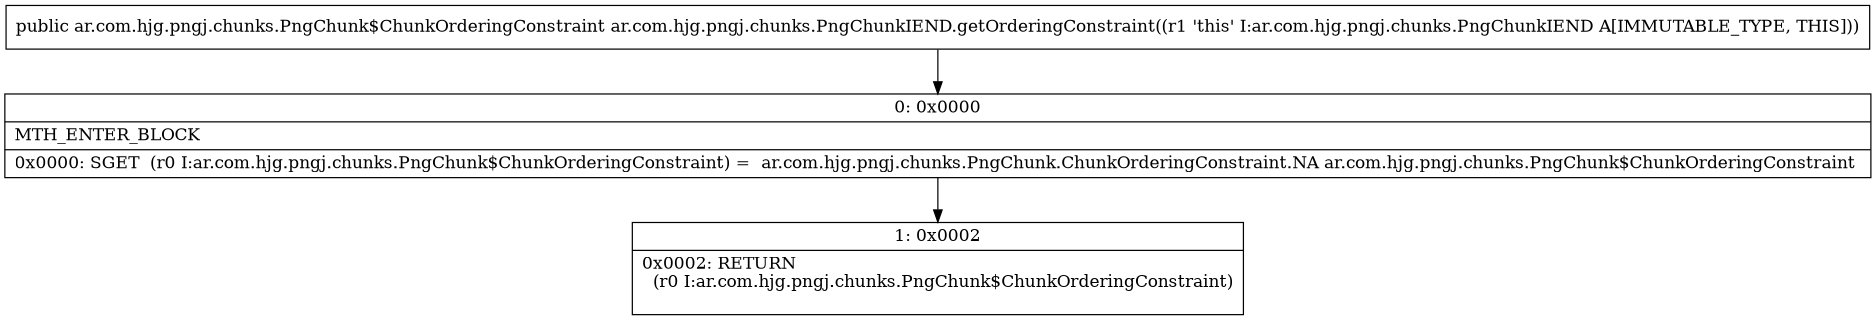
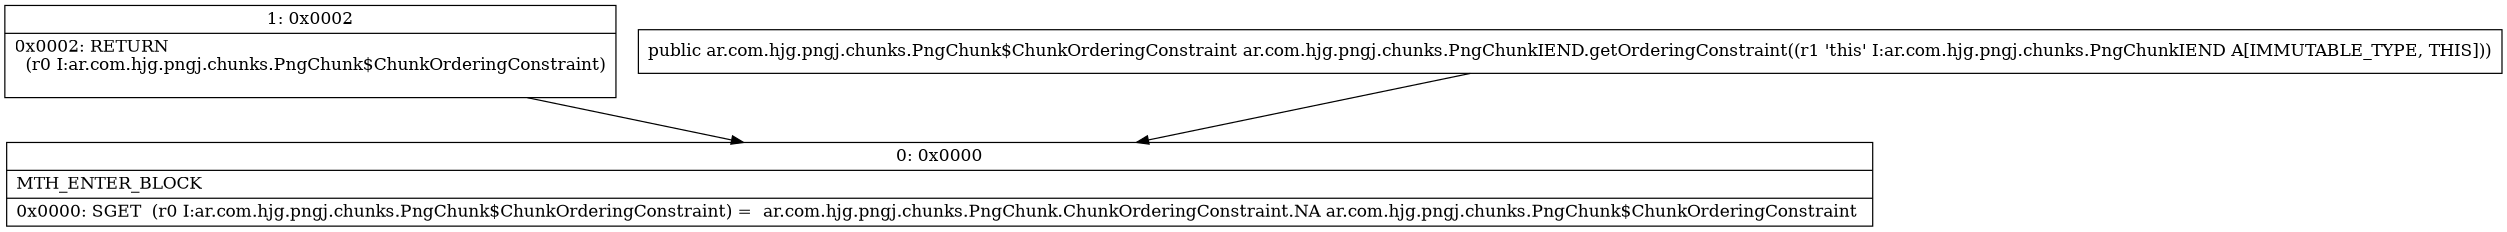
(938, 194) -> (629, 119)
